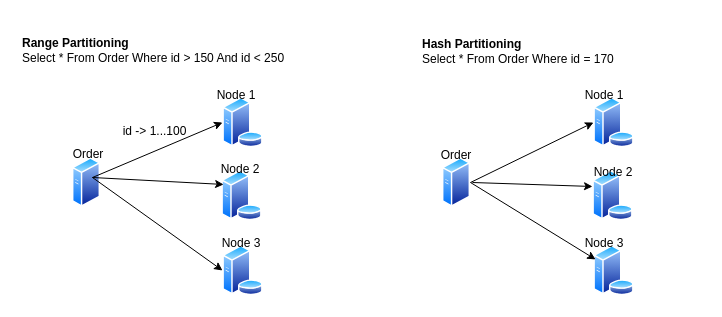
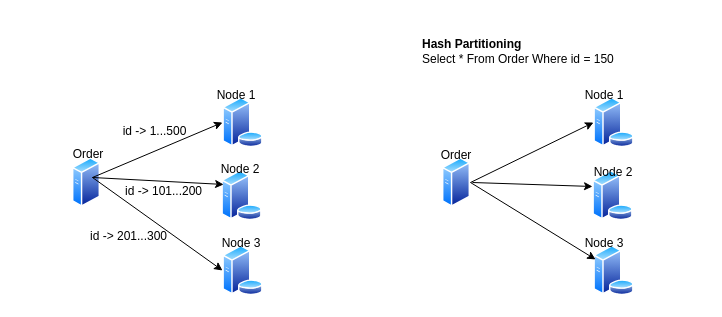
(161, 51) -> none
(523, 52) -> (523, 52)
(155, 132) -> (155, 132)
none -> (164, 192)
none -> (129, 237)
